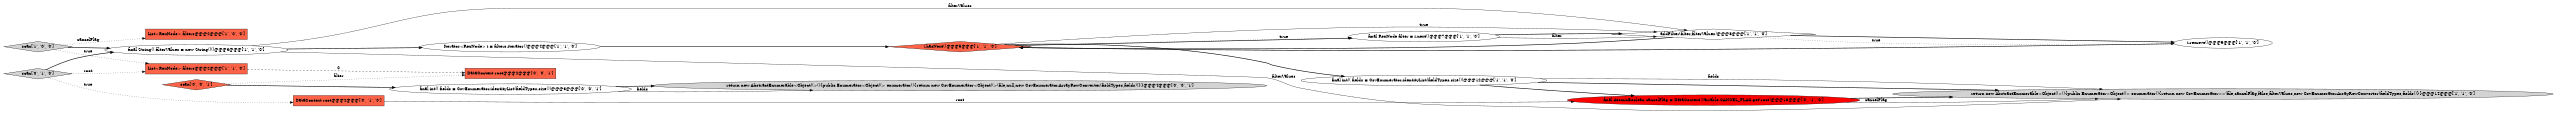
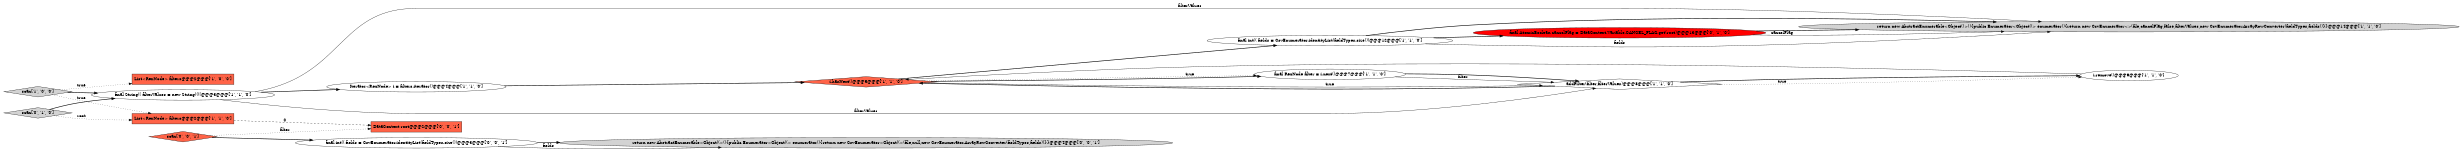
(88, 40) -> (82, 85)
(1598, 50) -> (1495, 64)
(339, 101) -> none
